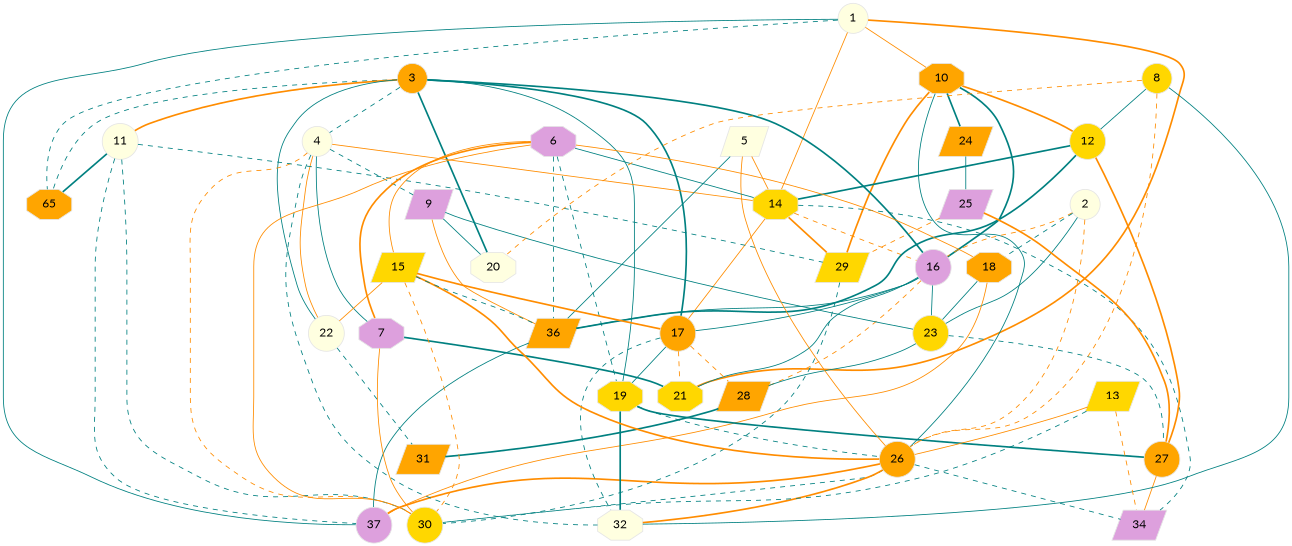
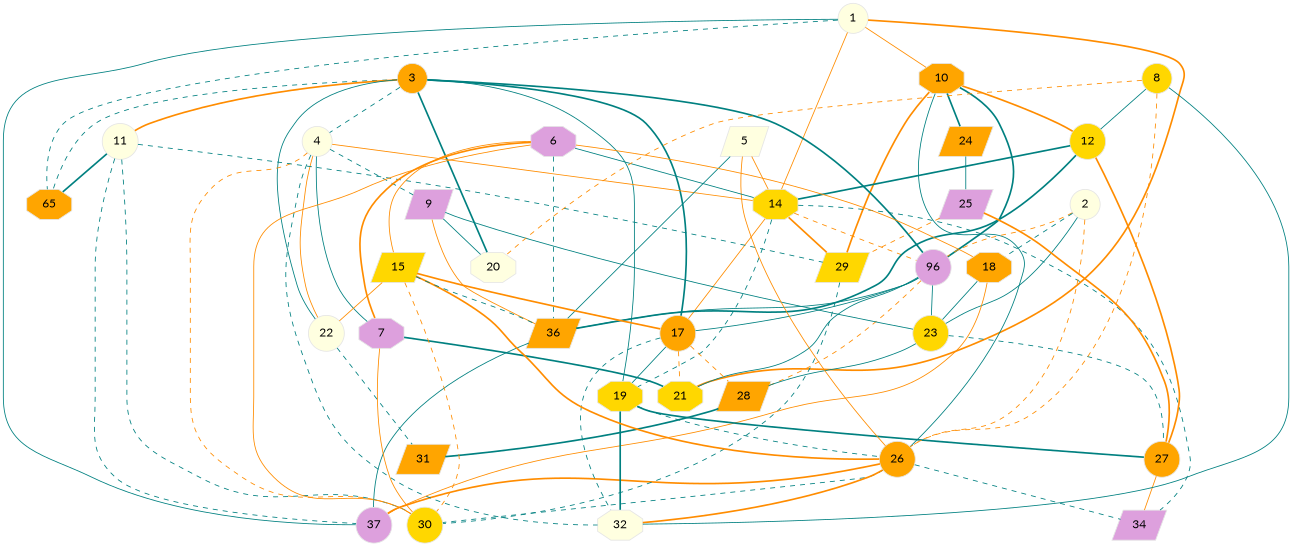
(933, 267) -> (933, 267)
(587, 269) -> (730, 317)
(1113, 396) -> none
